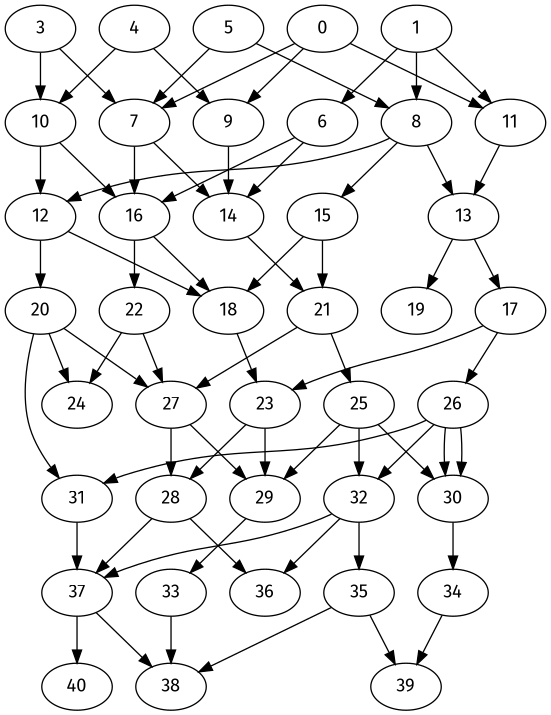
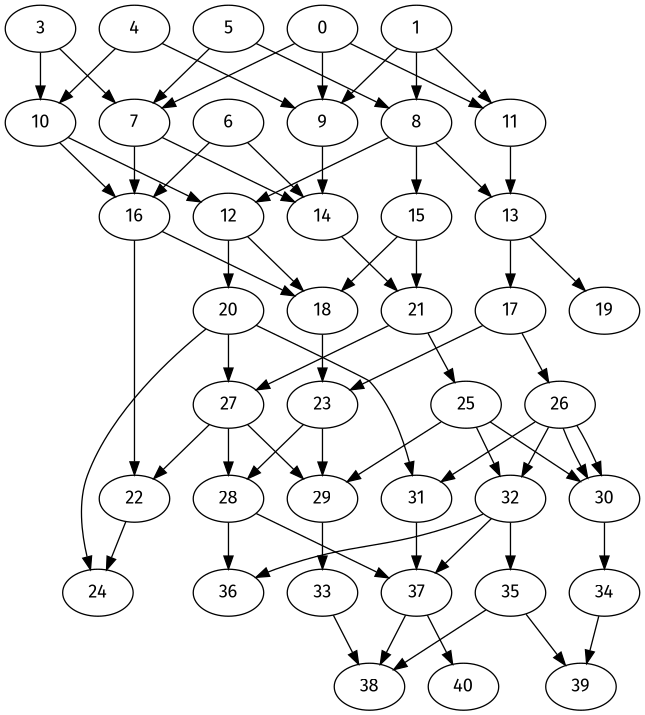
(374, 71) -> (374, 71)
(150, 352) -> (186, 447)
